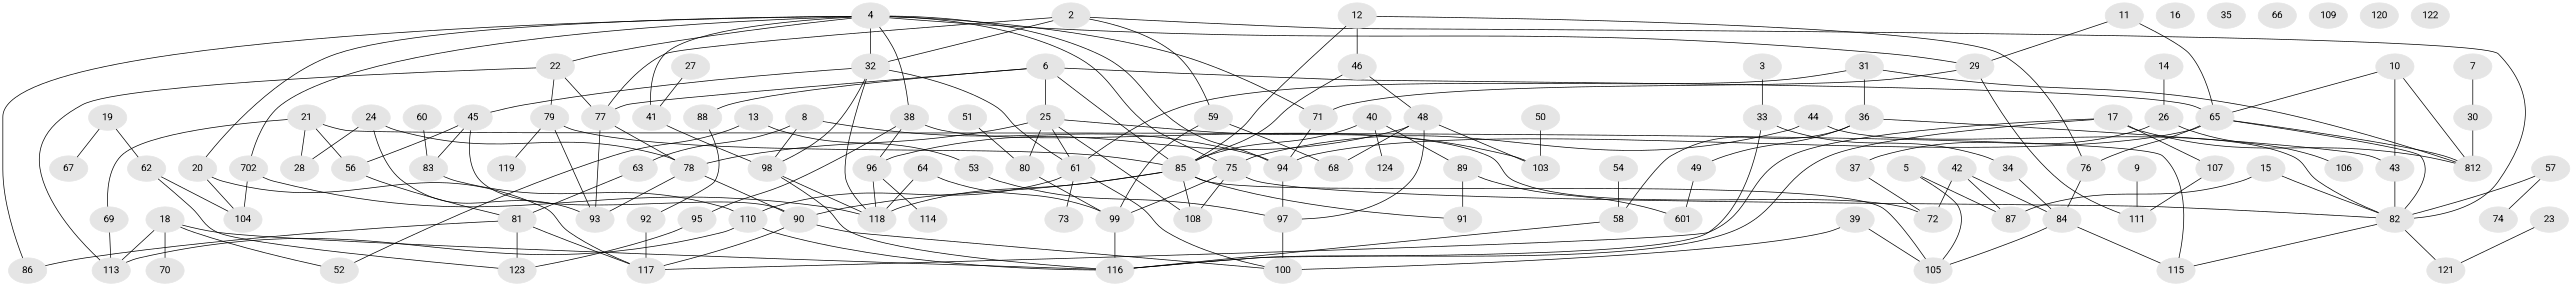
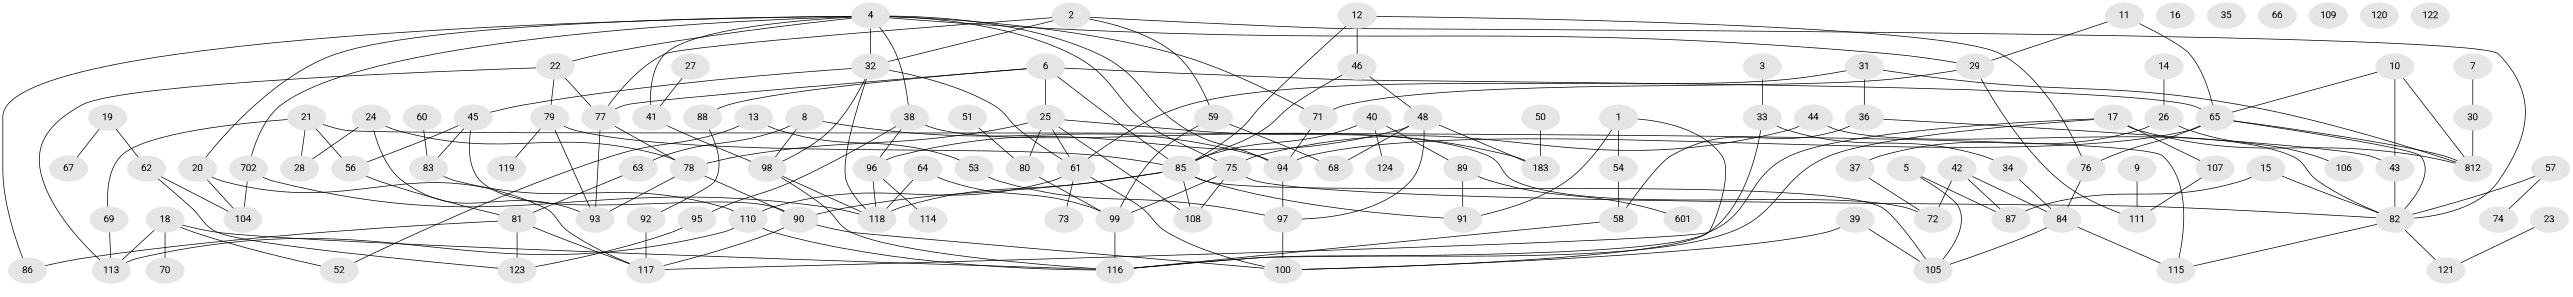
none -> (1619, 118)
(1541, 169) -> (1541, 169)
(1696, 169) -> none
